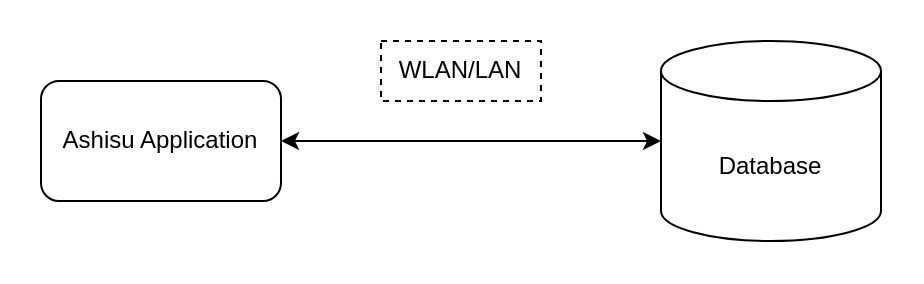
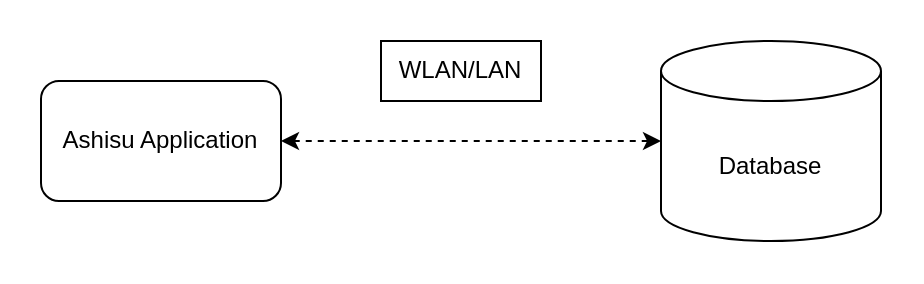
(461, 71) -> (461, 71)
(470, 141) -> (470, 141)
